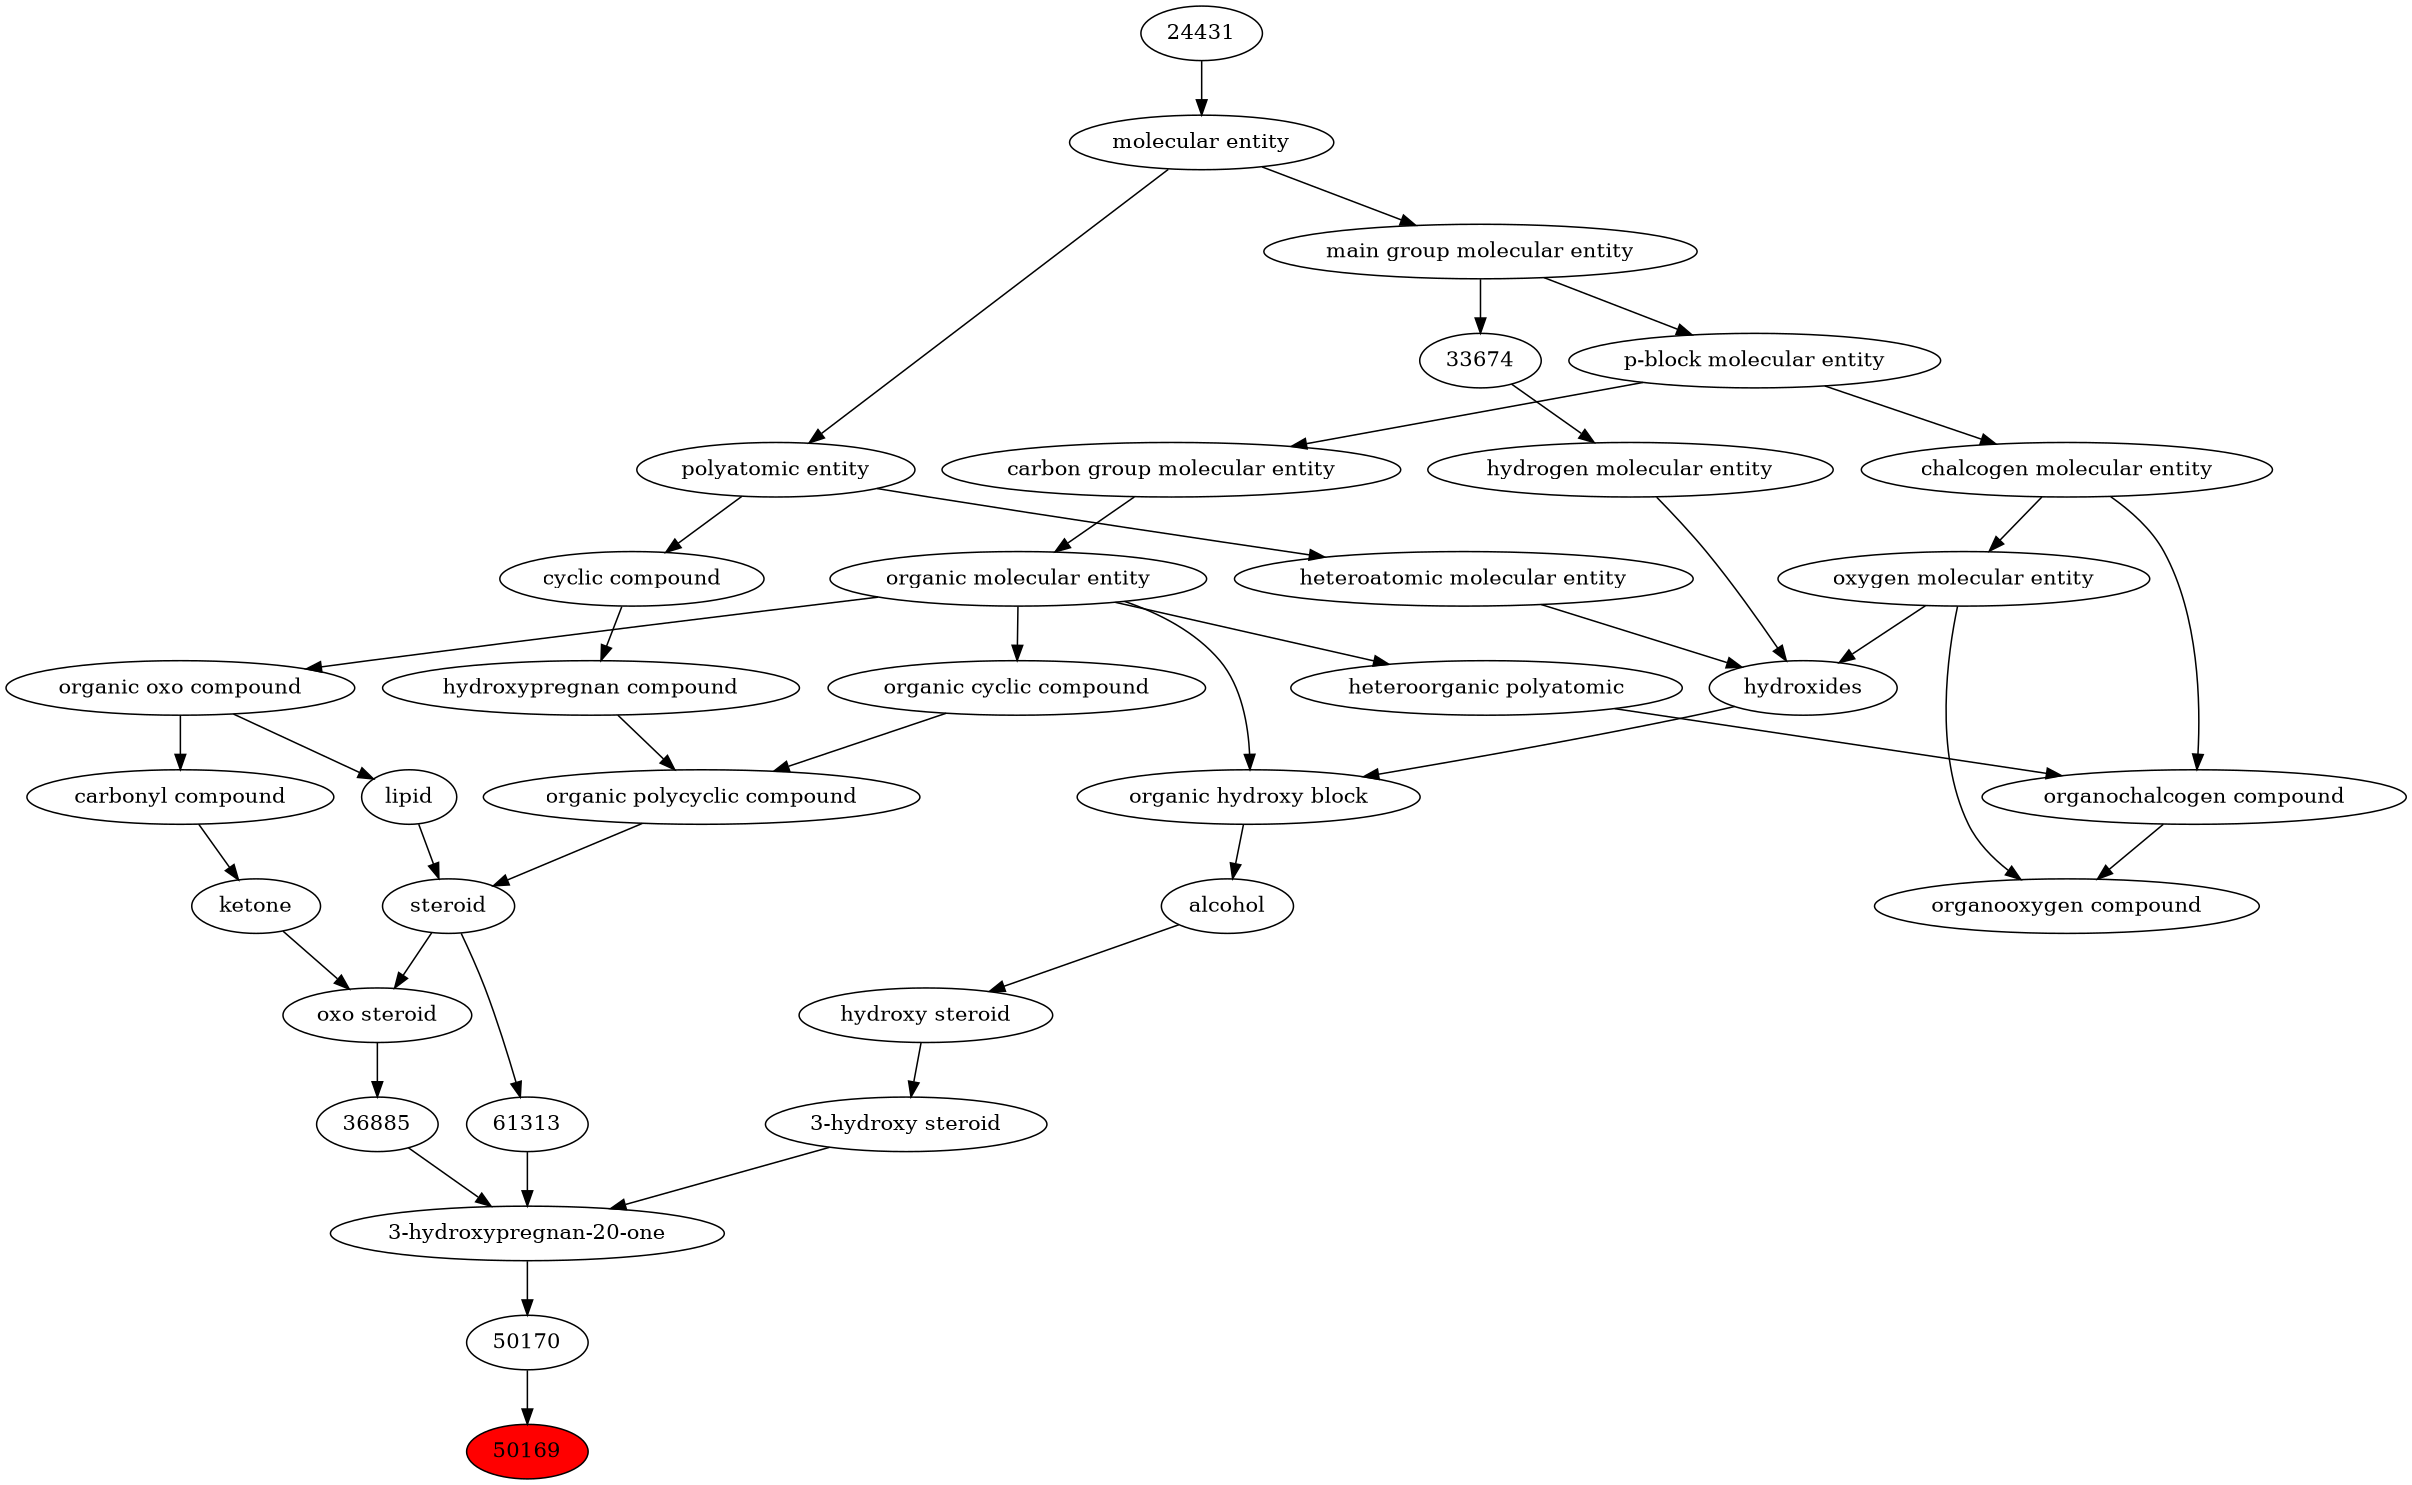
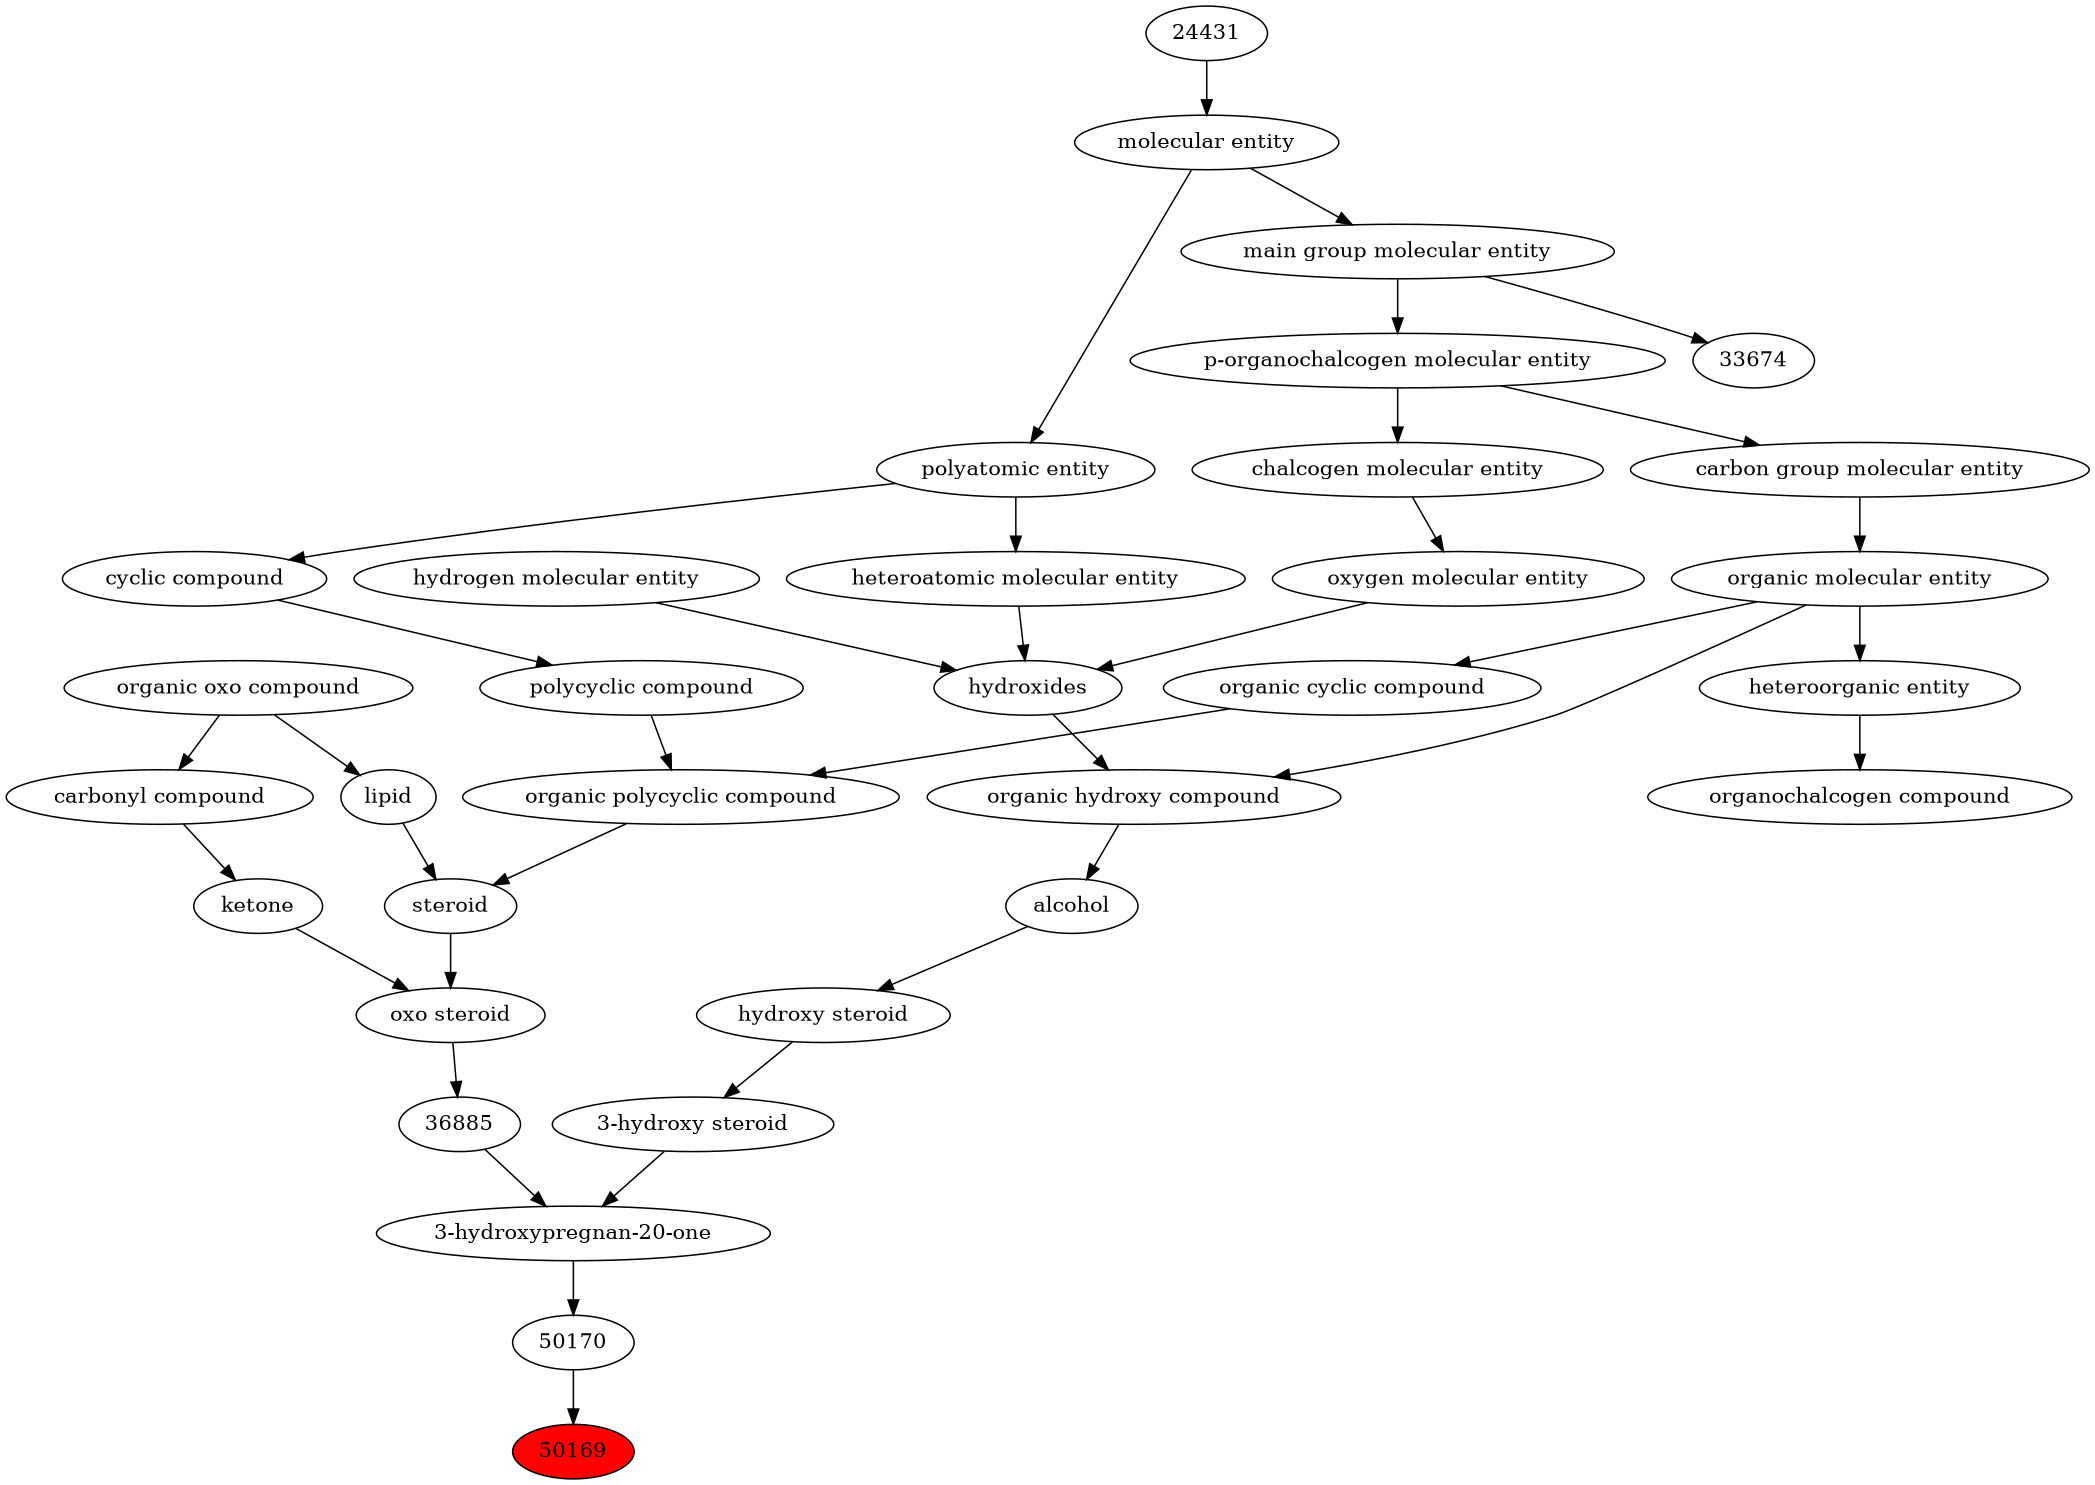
(1755, 361) -> (1398, 361)
(1548, 410) -> none
(2187, 613) -> none
(600, 631) -> none
(591, 688) -> (642, 688)
(1487, 688) -> (1860, 688)
(1249, 797) -> (1134, 797)
(2067, 906) -> none
(527, 1124) -> none
